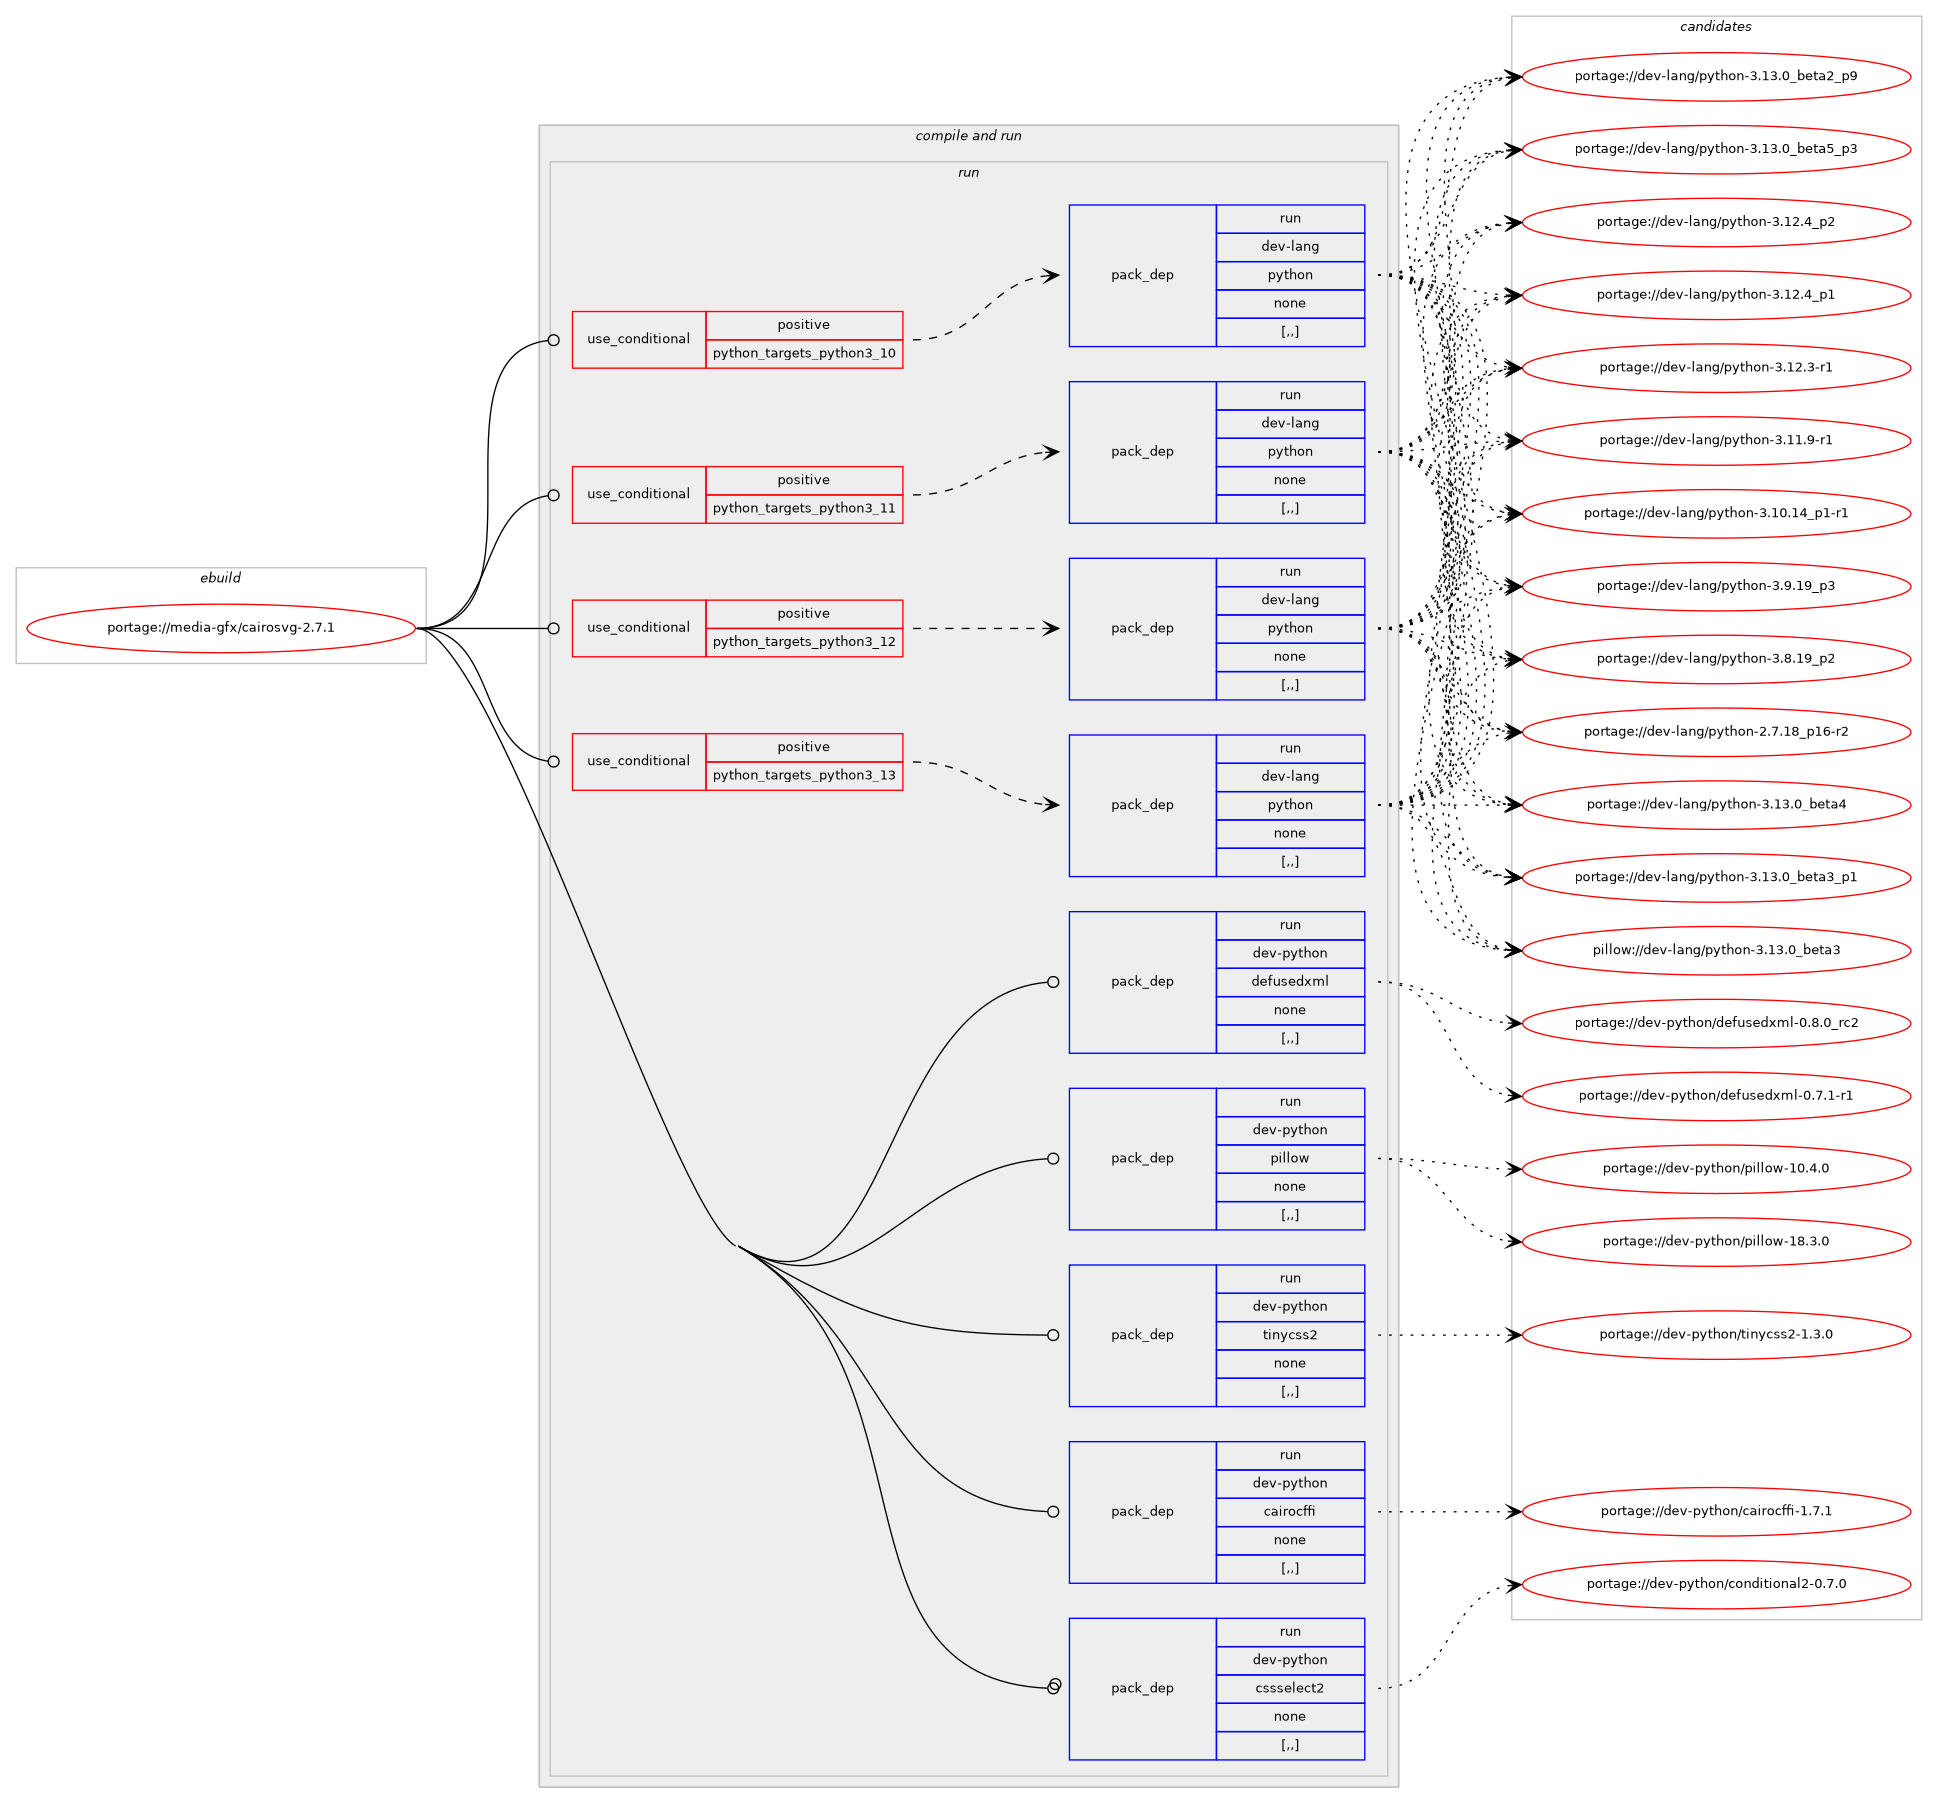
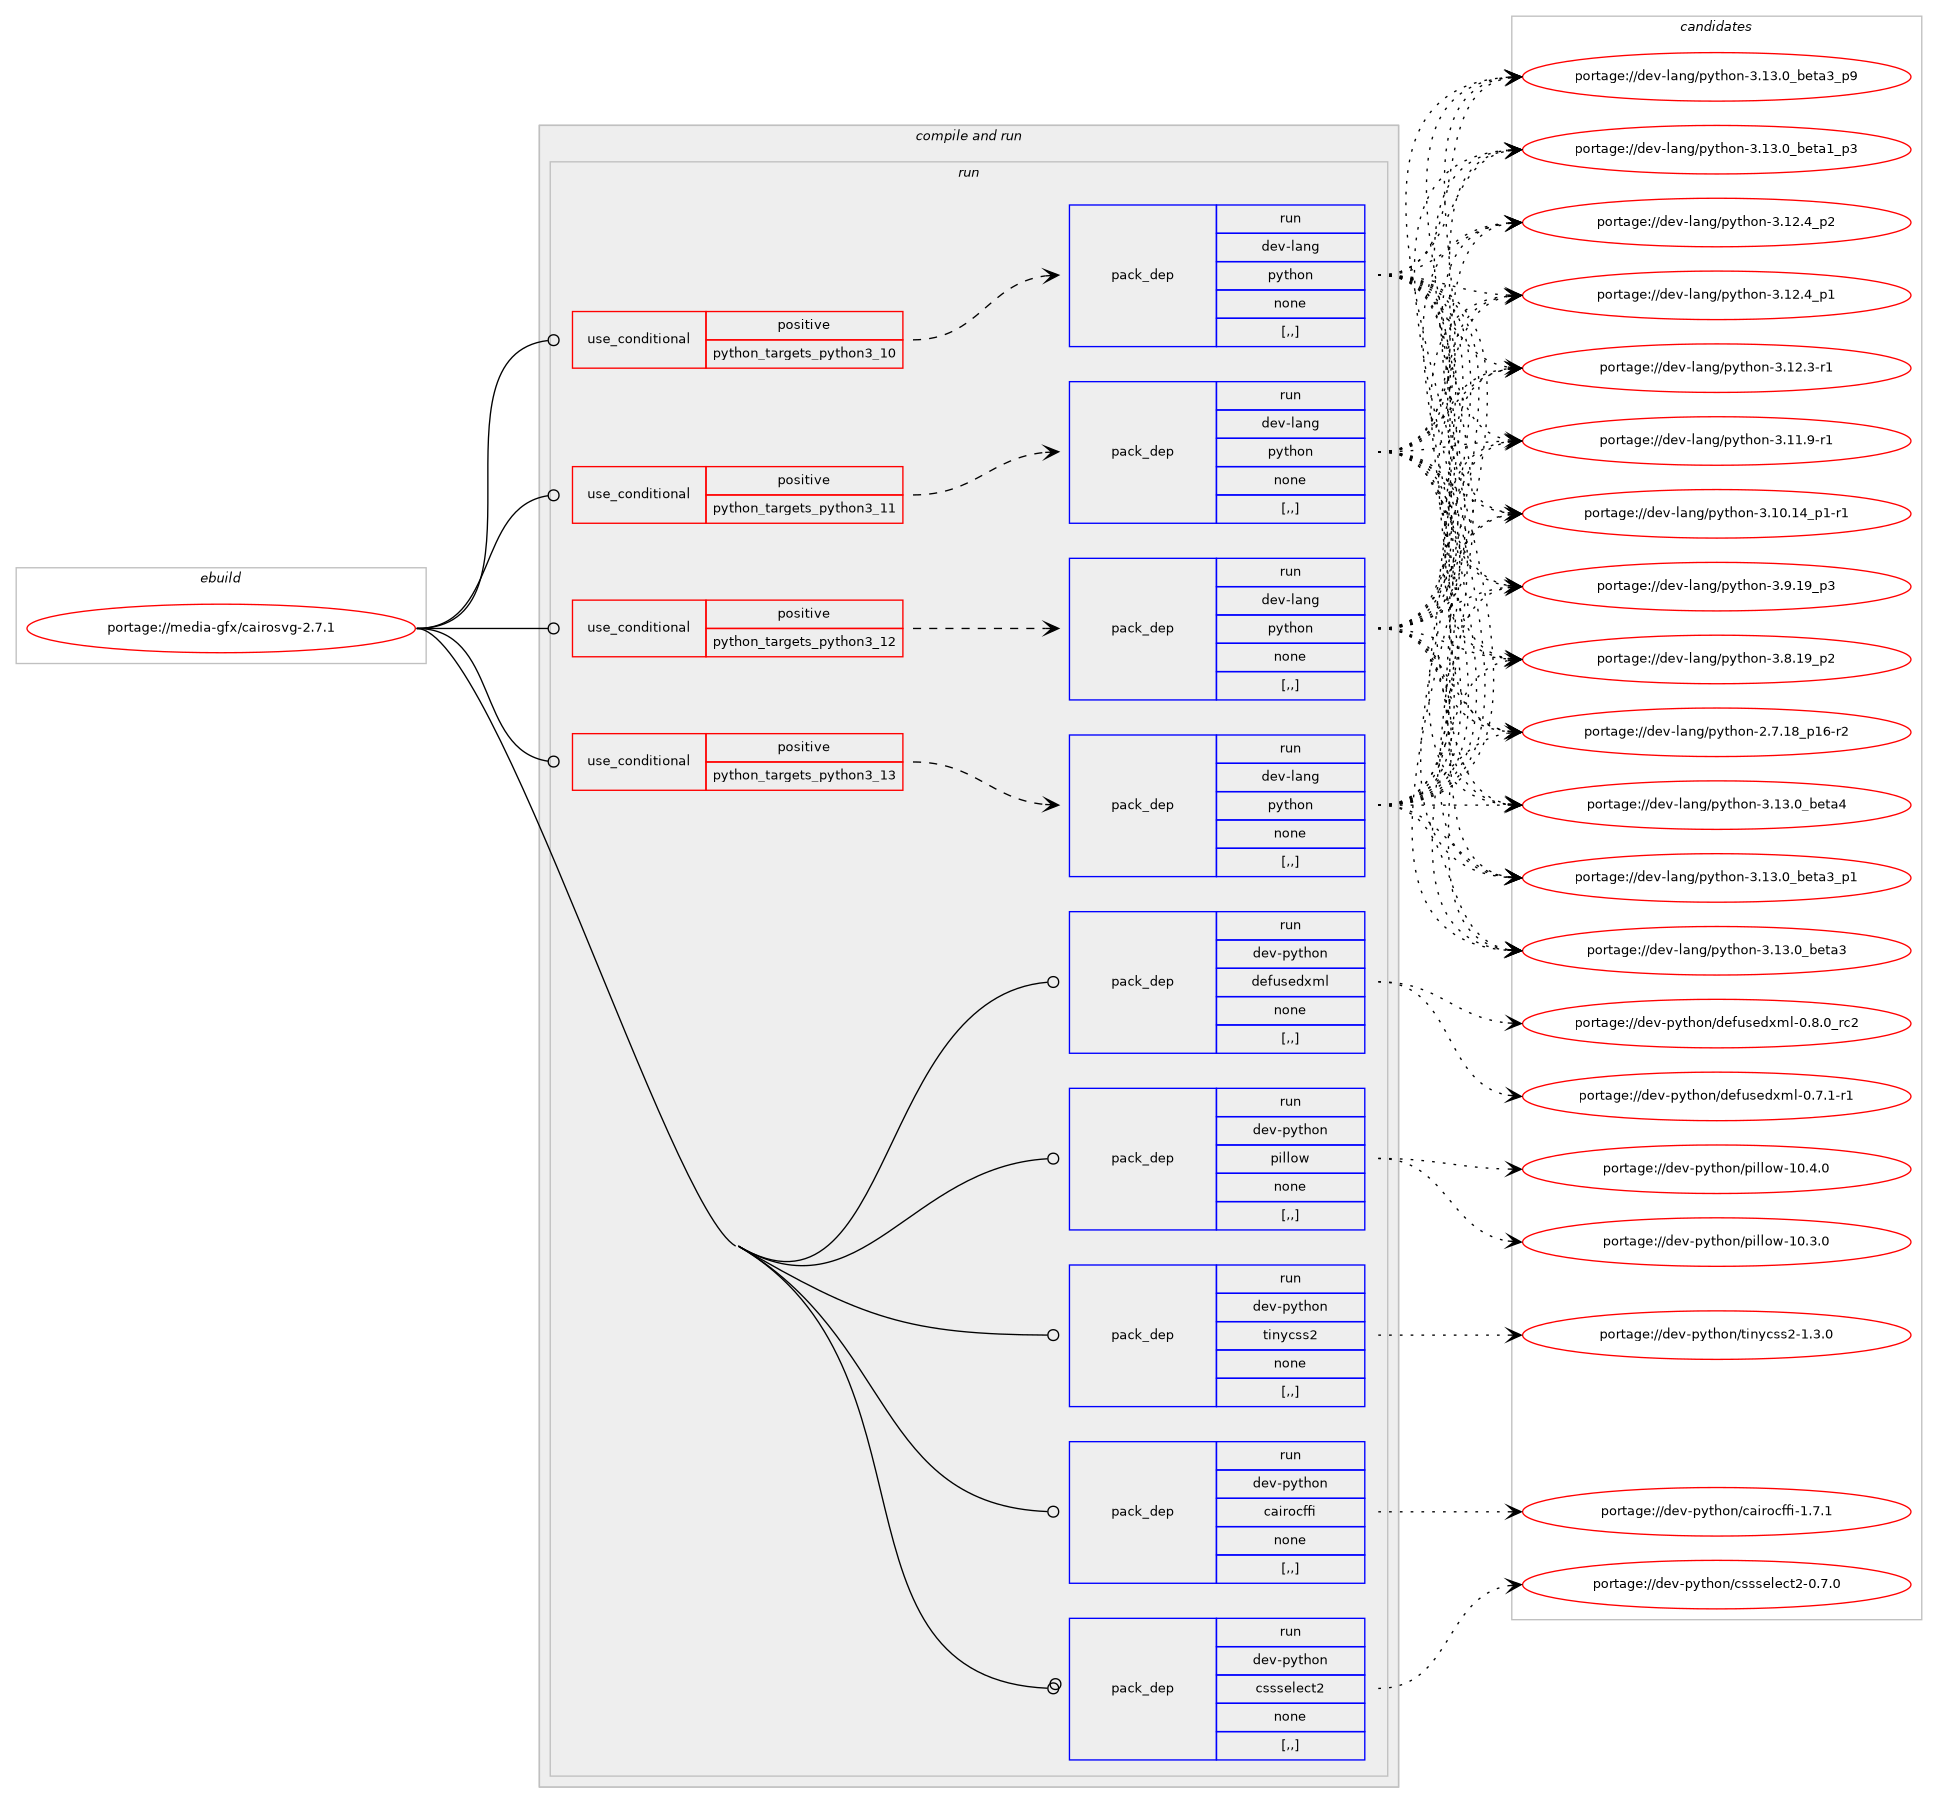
(1717, 77) -> (1717, 77)
(1717, 150) -> (1717, 150)
(1717, 951) -> (1717, 951)
(1717, 1242) -> (1717, 1242)
(1717, 1585) -> (1717, 1585)
